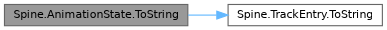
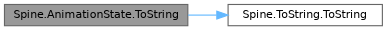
(305, 15) -> (305, 15)
